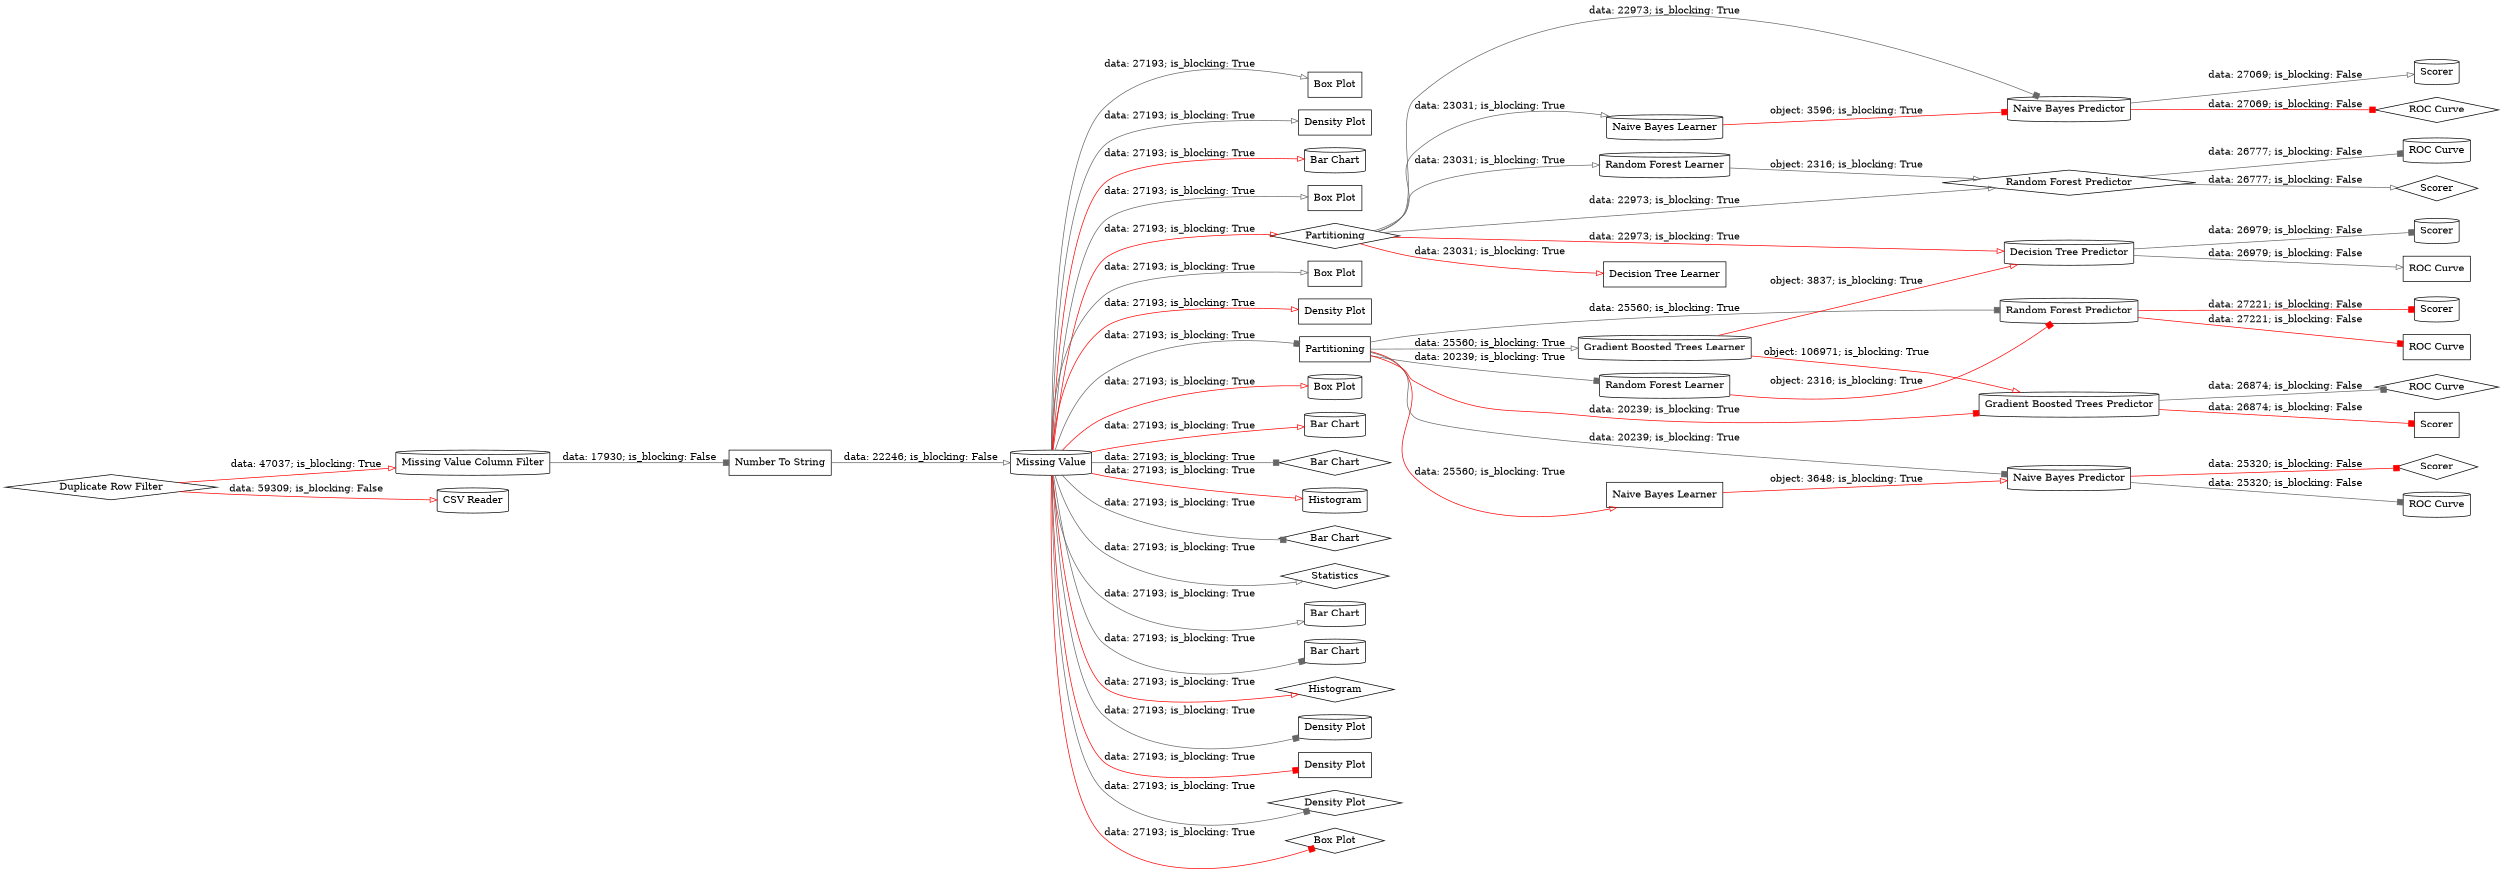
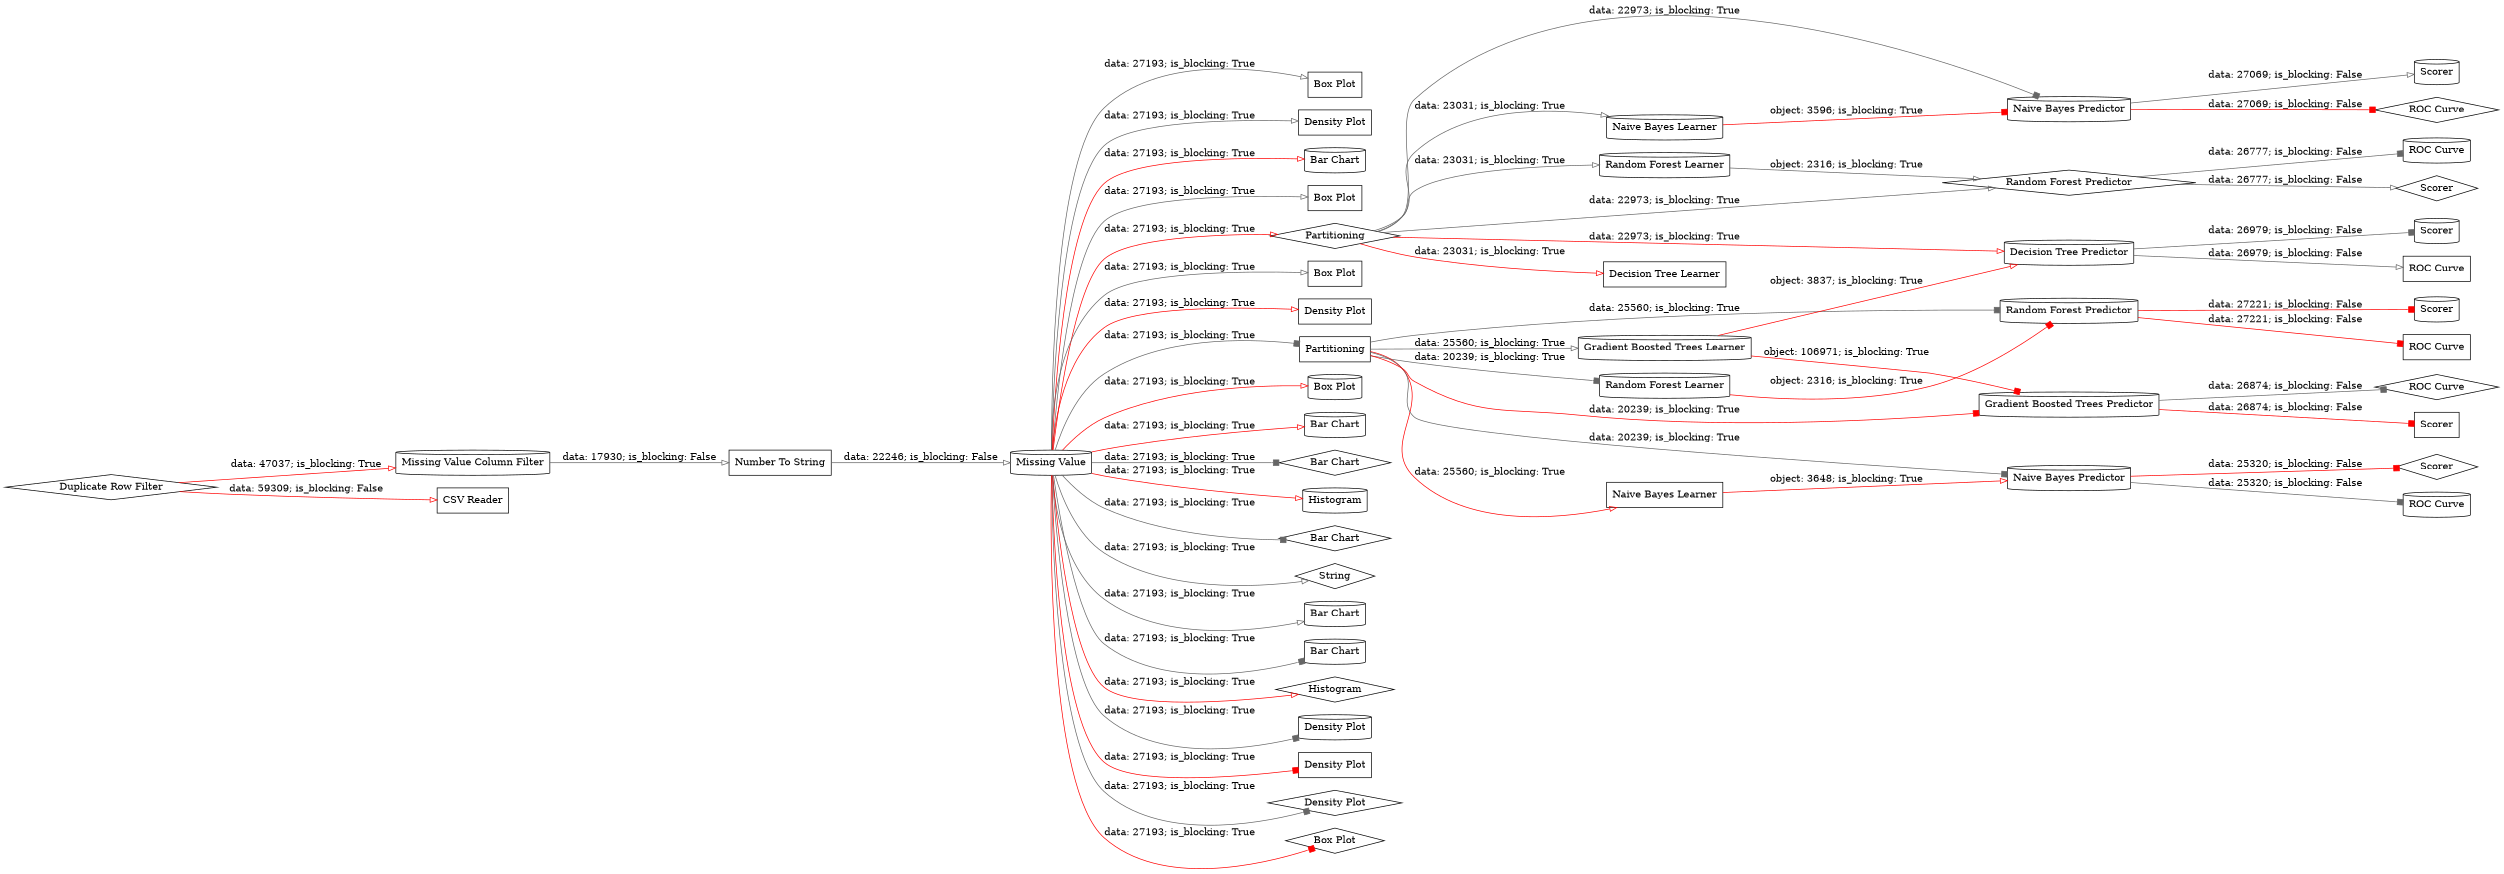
(1883, 368) -> (1883, 368)
(636, 463) -> (636, 463)
(473, 500) -> (473, 500)
(1335, 576) -> (1335, 576)
